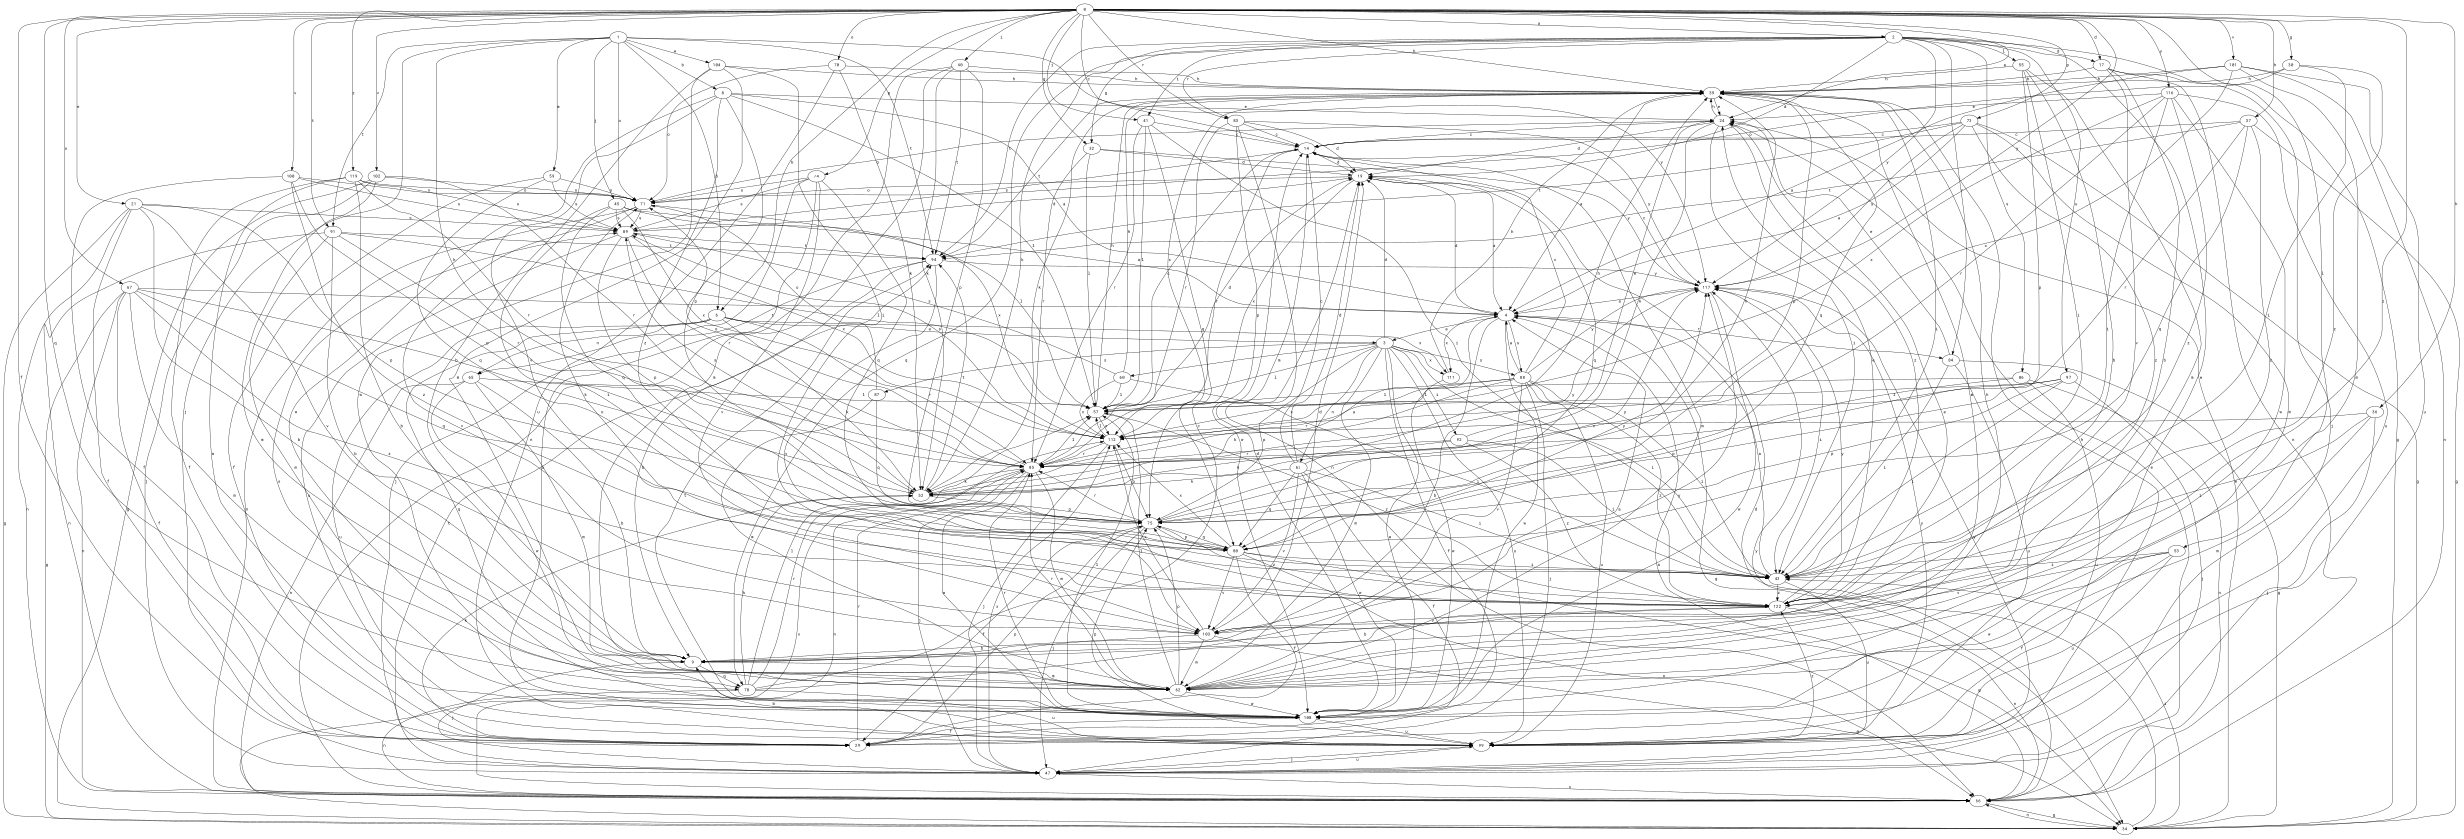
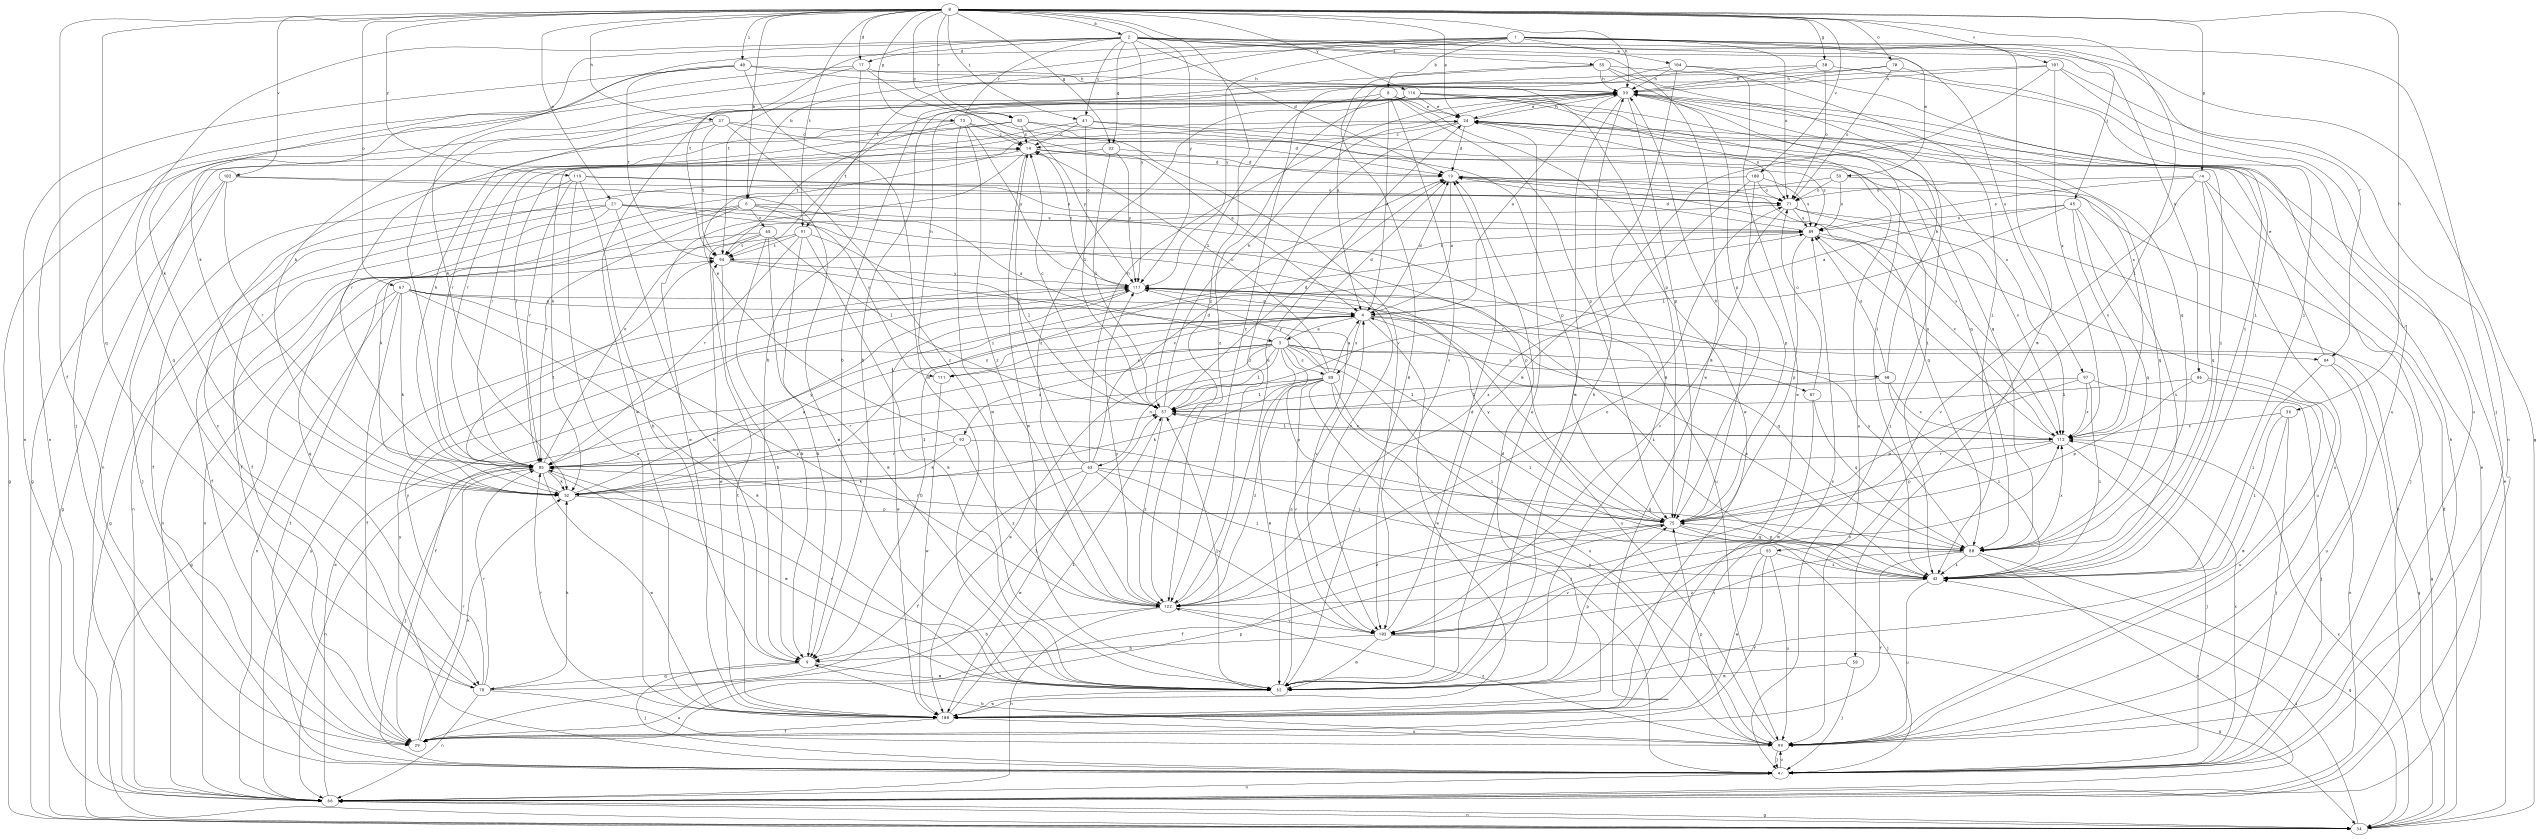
none -> (1924, 326)
(707, 334) -> (739, 245)
(730, 343) -> (993, 343)
none -> (1855, 662)
